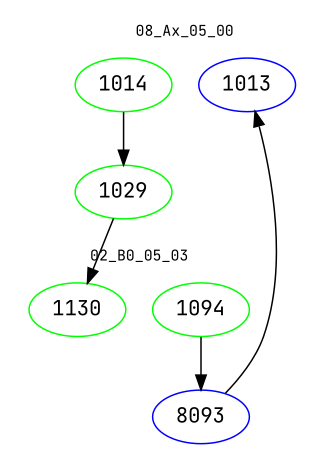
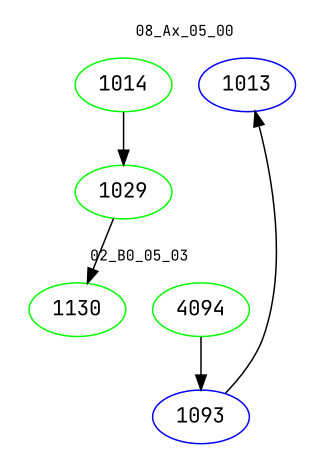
(201, 310) -> (201, 310)
(201, 417) -> (201, 417)
